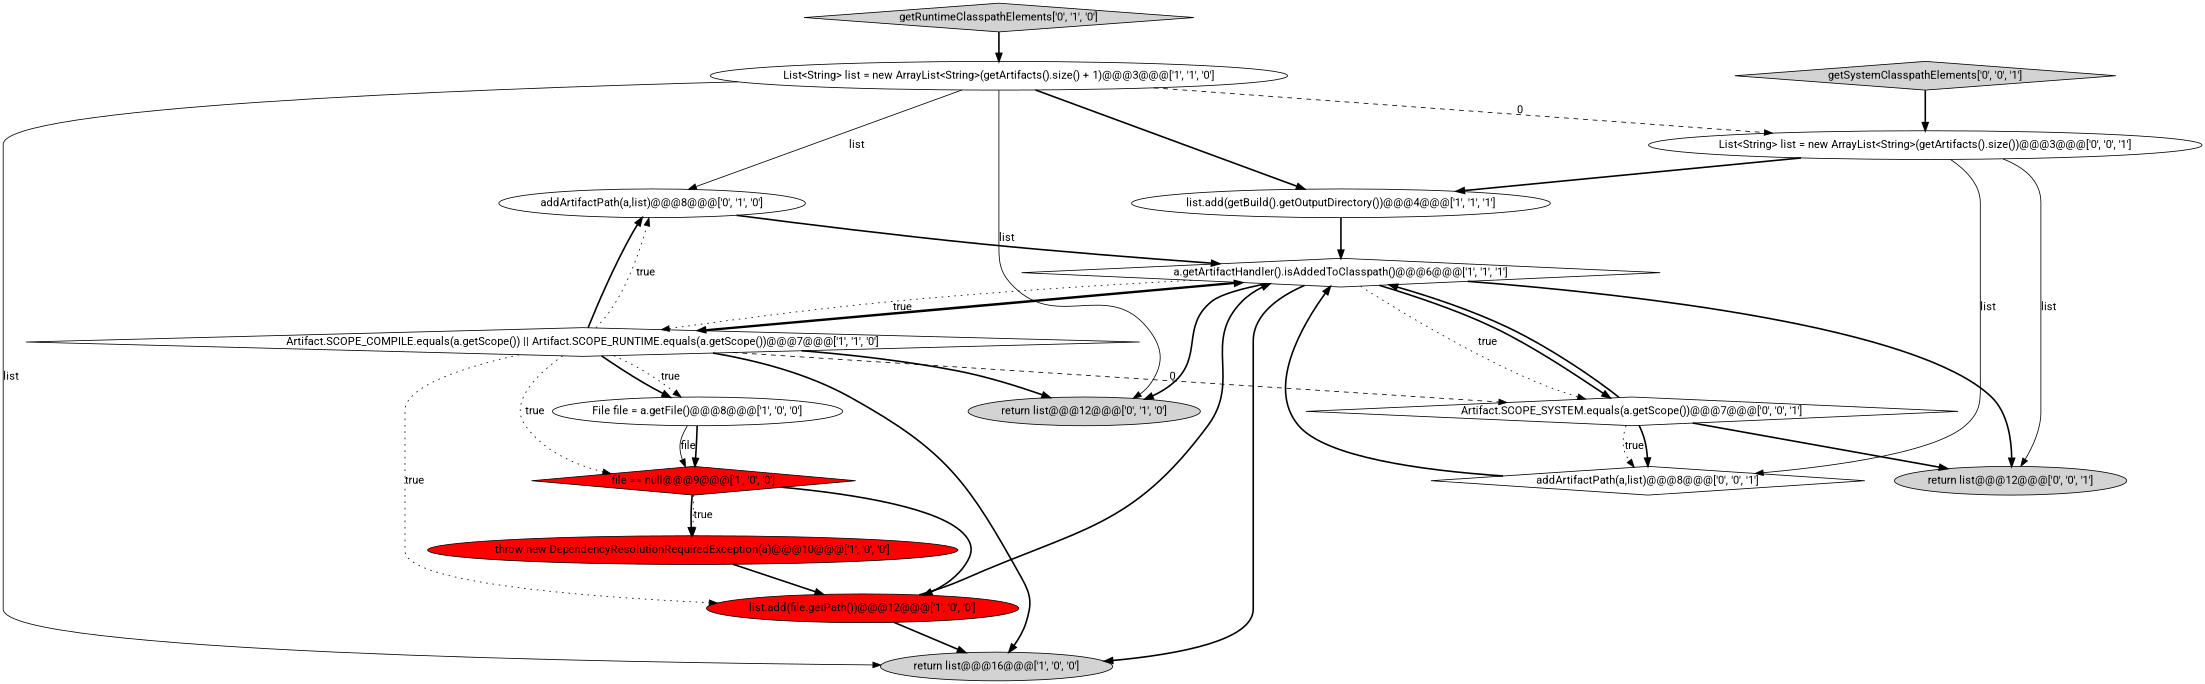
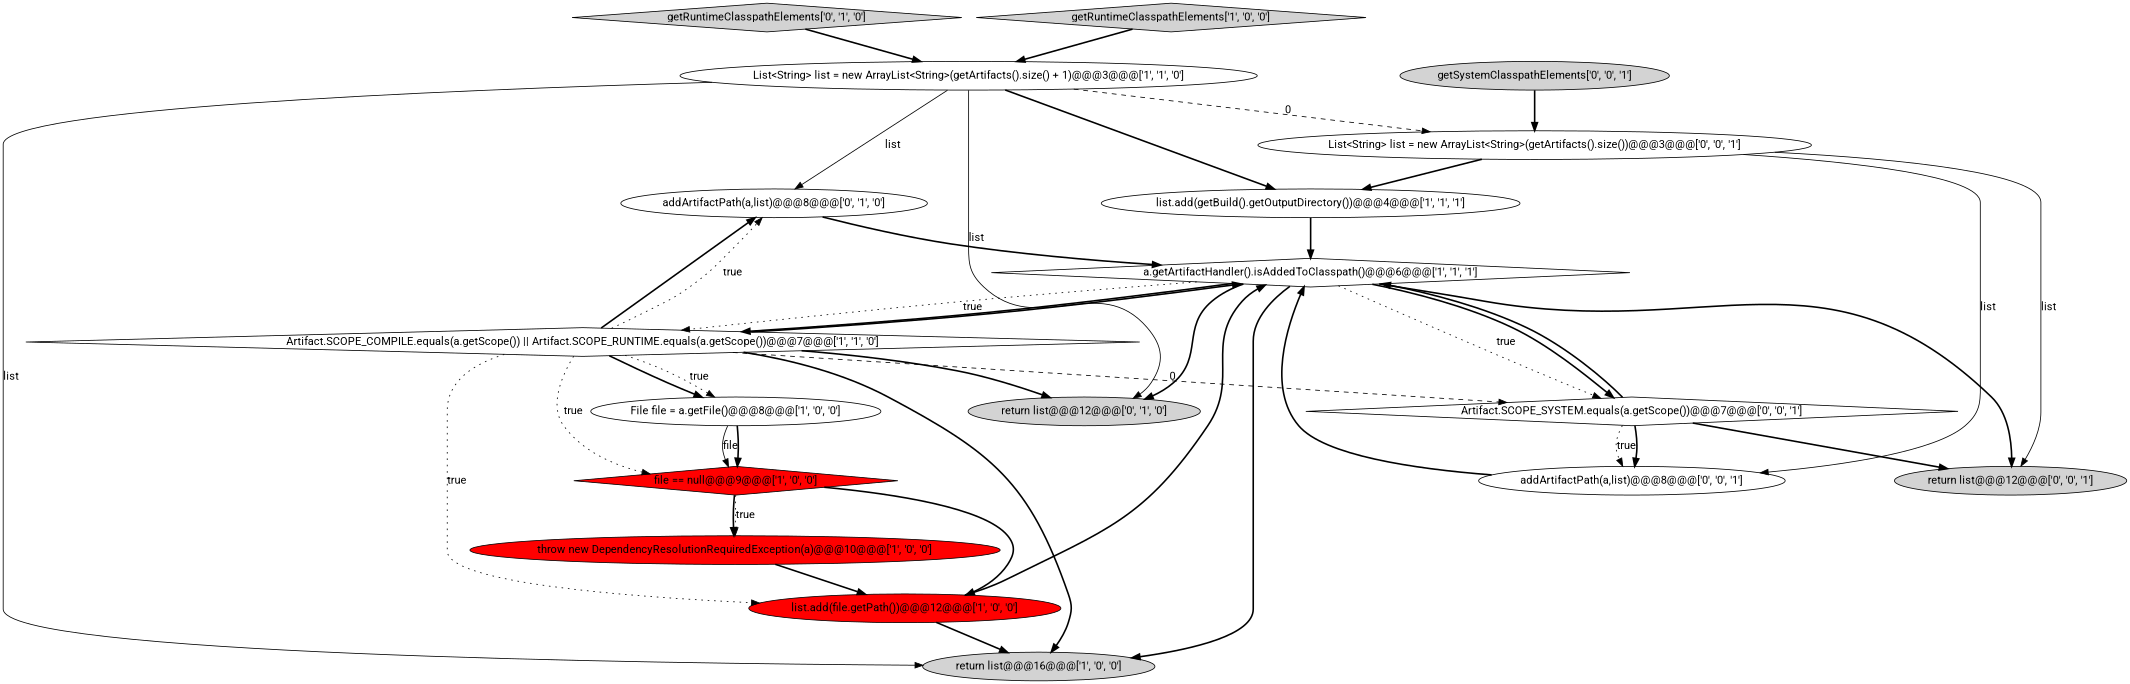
none -> (1171, 18)
(1925, 76) -> (1535, 76)
(1648, 481) -> (1632, 481)
